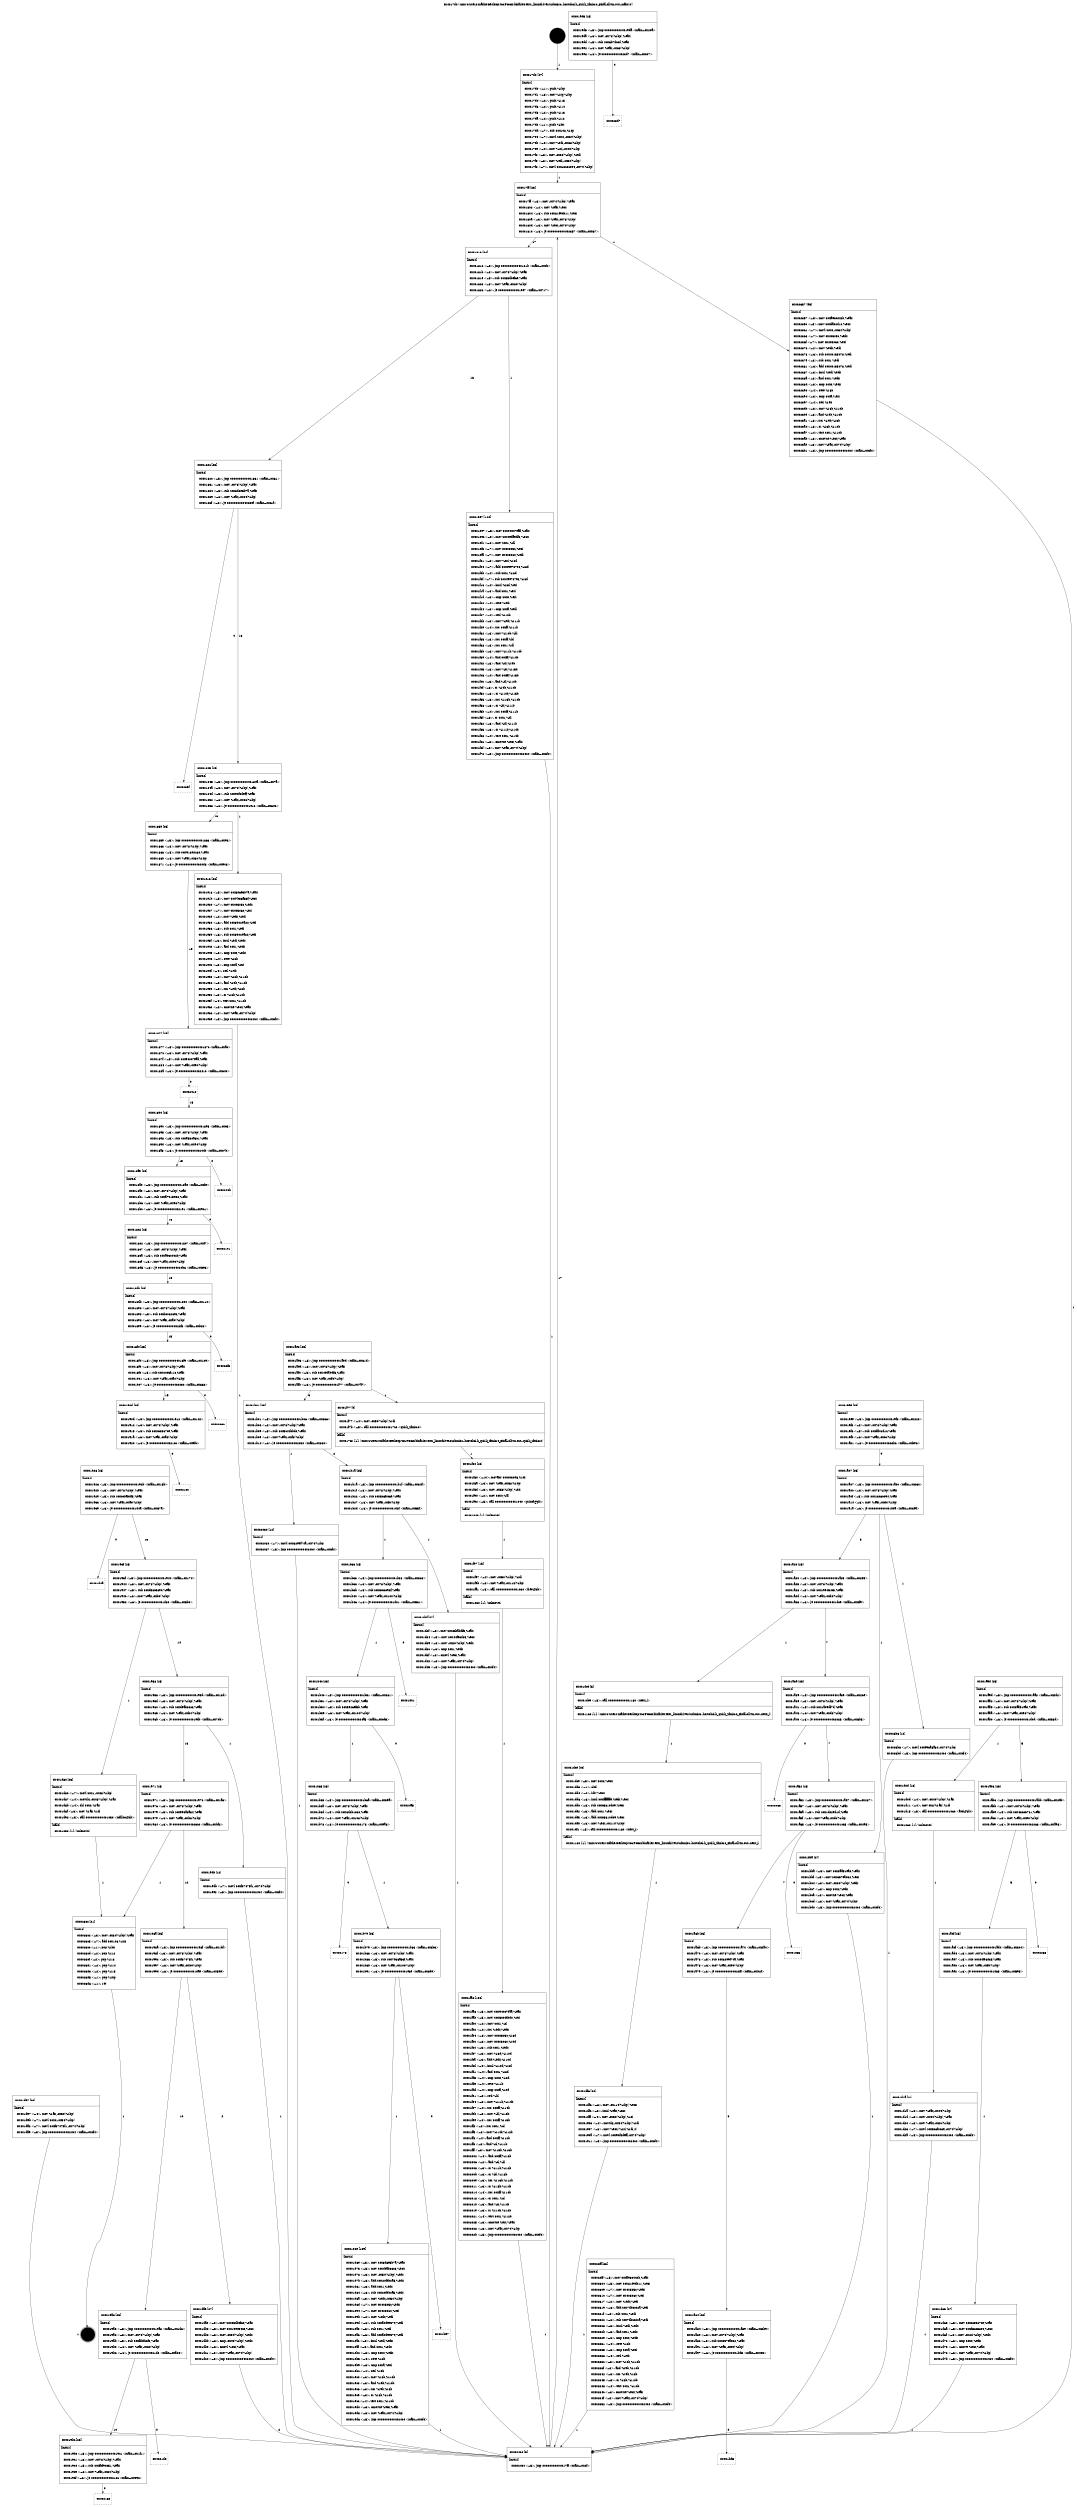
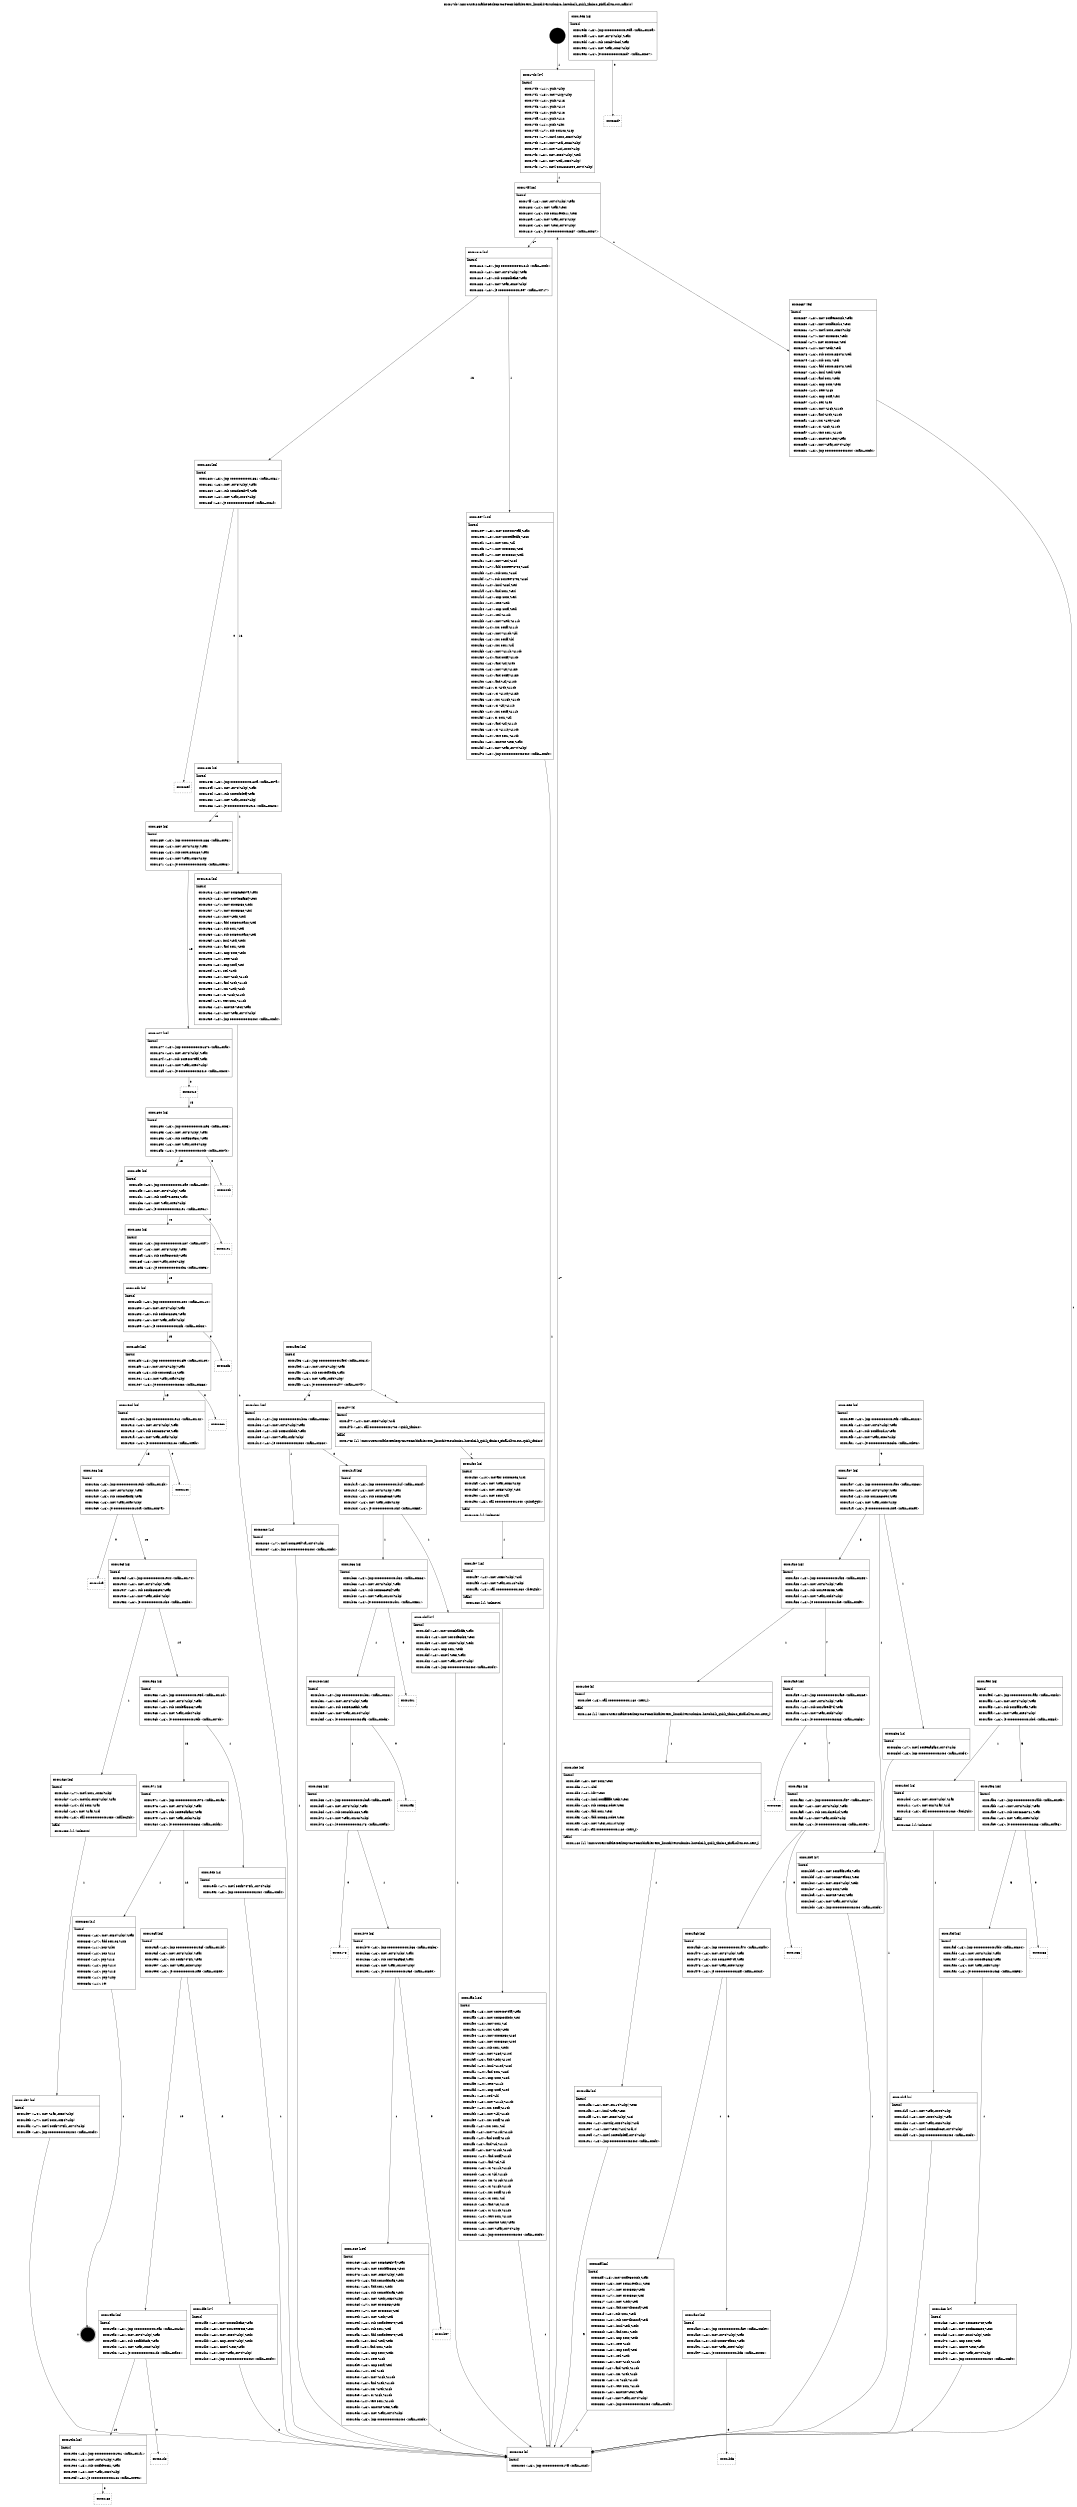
none -> (143, 1457)
(98, 1876) -> (65, 1965)
none -> (694, 2118)
(584, 2335) -> (584, 2335)
